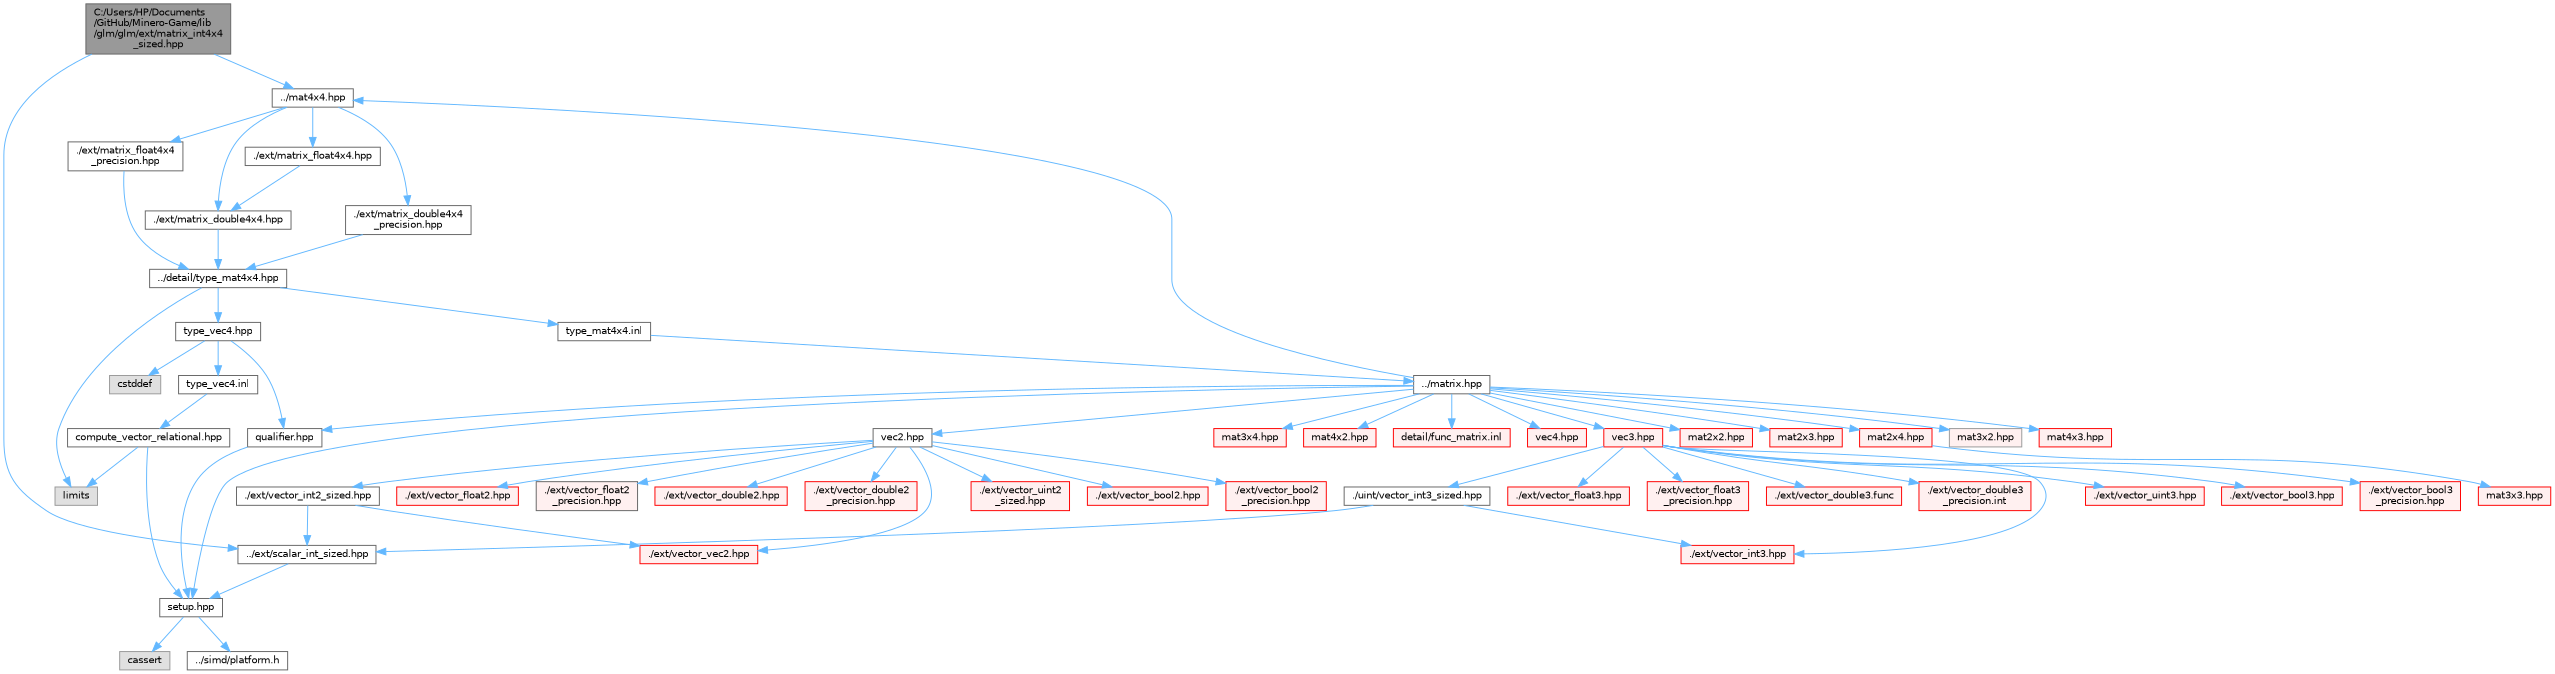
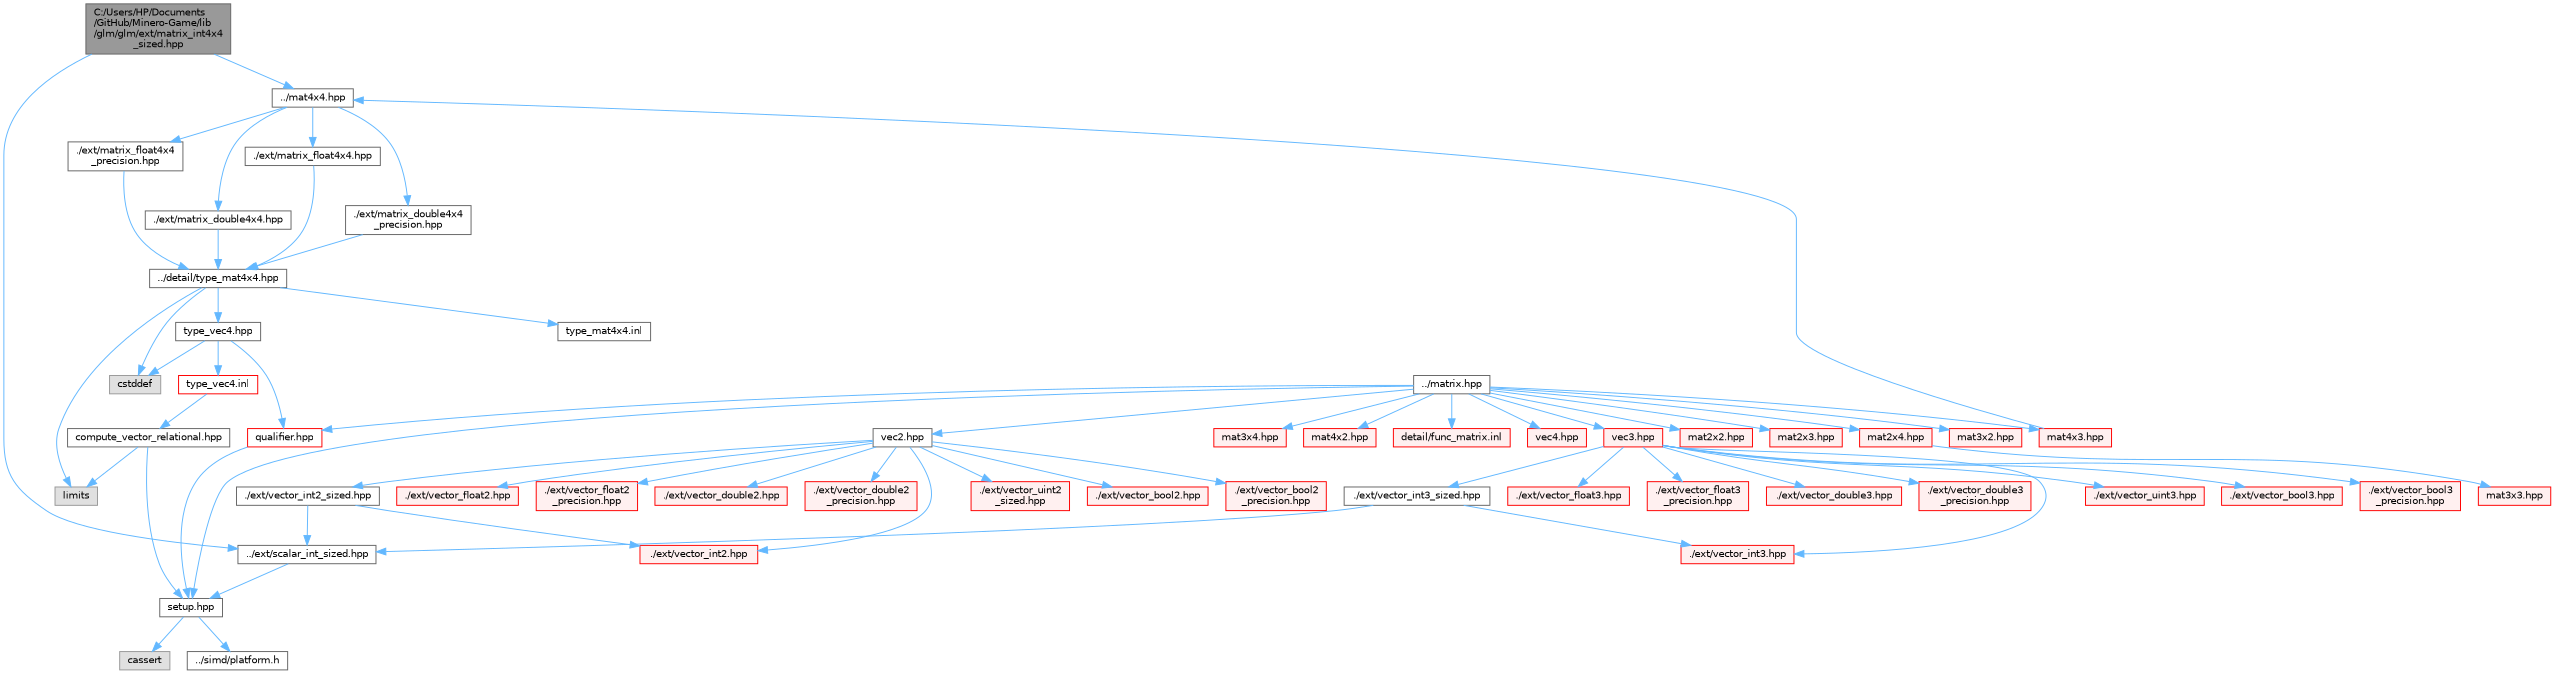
(941, 144) -> (1275, 142)
(270, 186) -> (305, 227)
none -> (168, 322)
(1027, 358) -> none
(218, 385) -> (218, 385)
(285, 438) -> (285, 438)
(1986, 438) -> (1986, 438)
(587, 496) -> (587, 496)
(1417, 496) -> (1417, 496)
(1834, 496) -> (1834, 496)
(1975, 496) -> (1975, 496)
(699, 555) -> (699, 555)
